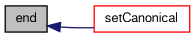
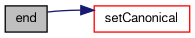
(77, 28) -> (64, 11)
